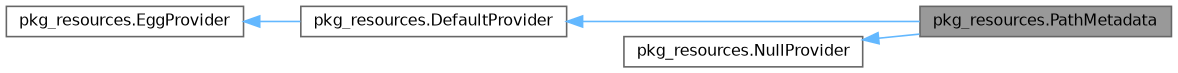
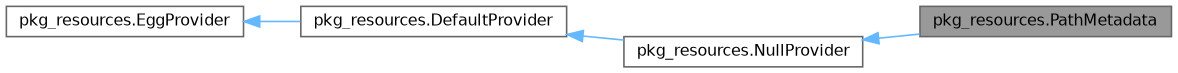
(751, 21) -> (603, 38)
